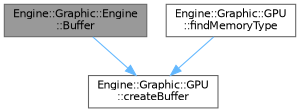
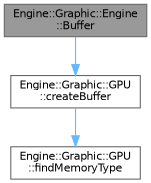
(196, 52) -> (76, 122)
